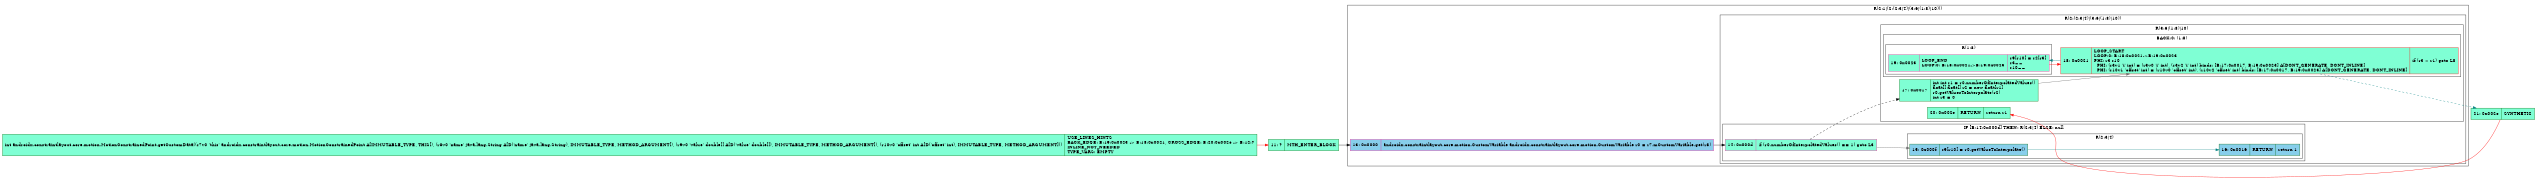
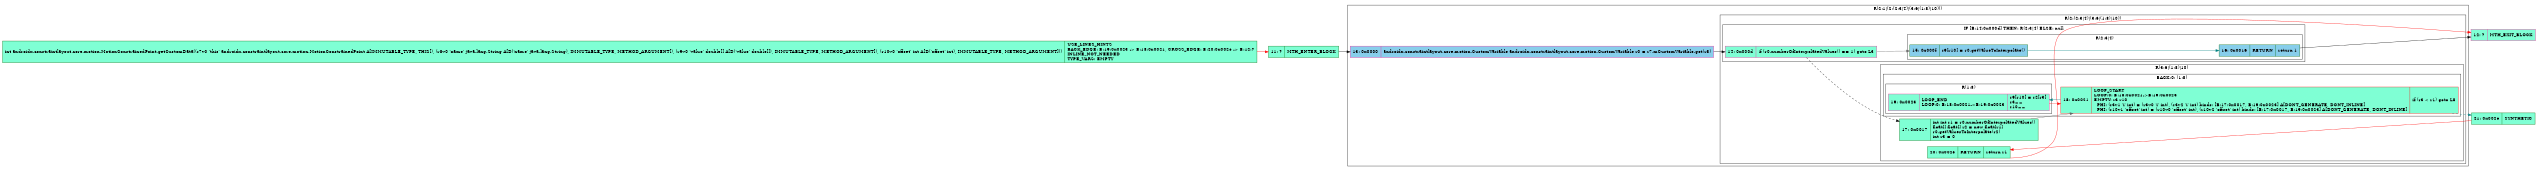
none -> (2503, 35)
(2108, 61) -> (2112, 100)
